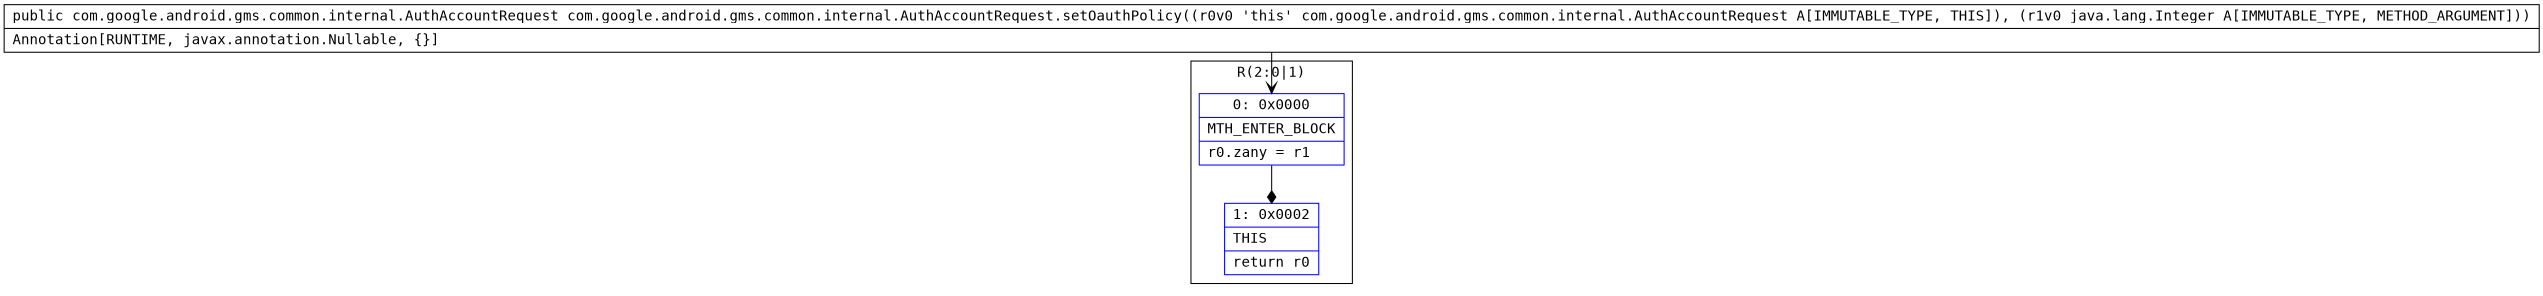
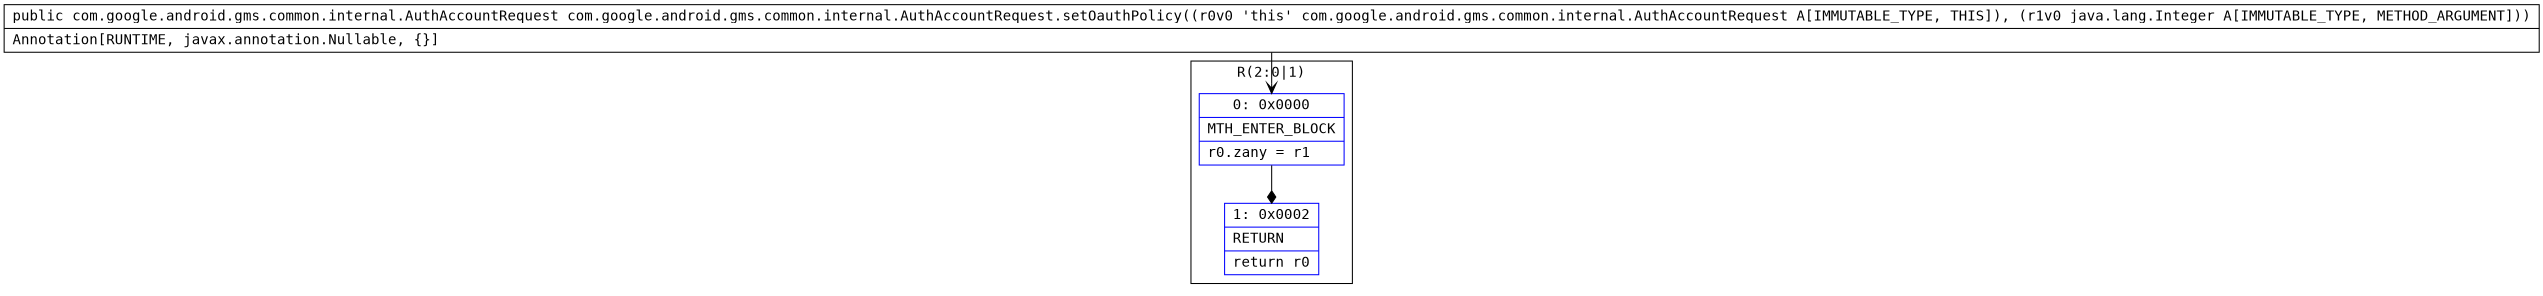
(1250, 239) -> (1259, 239)
